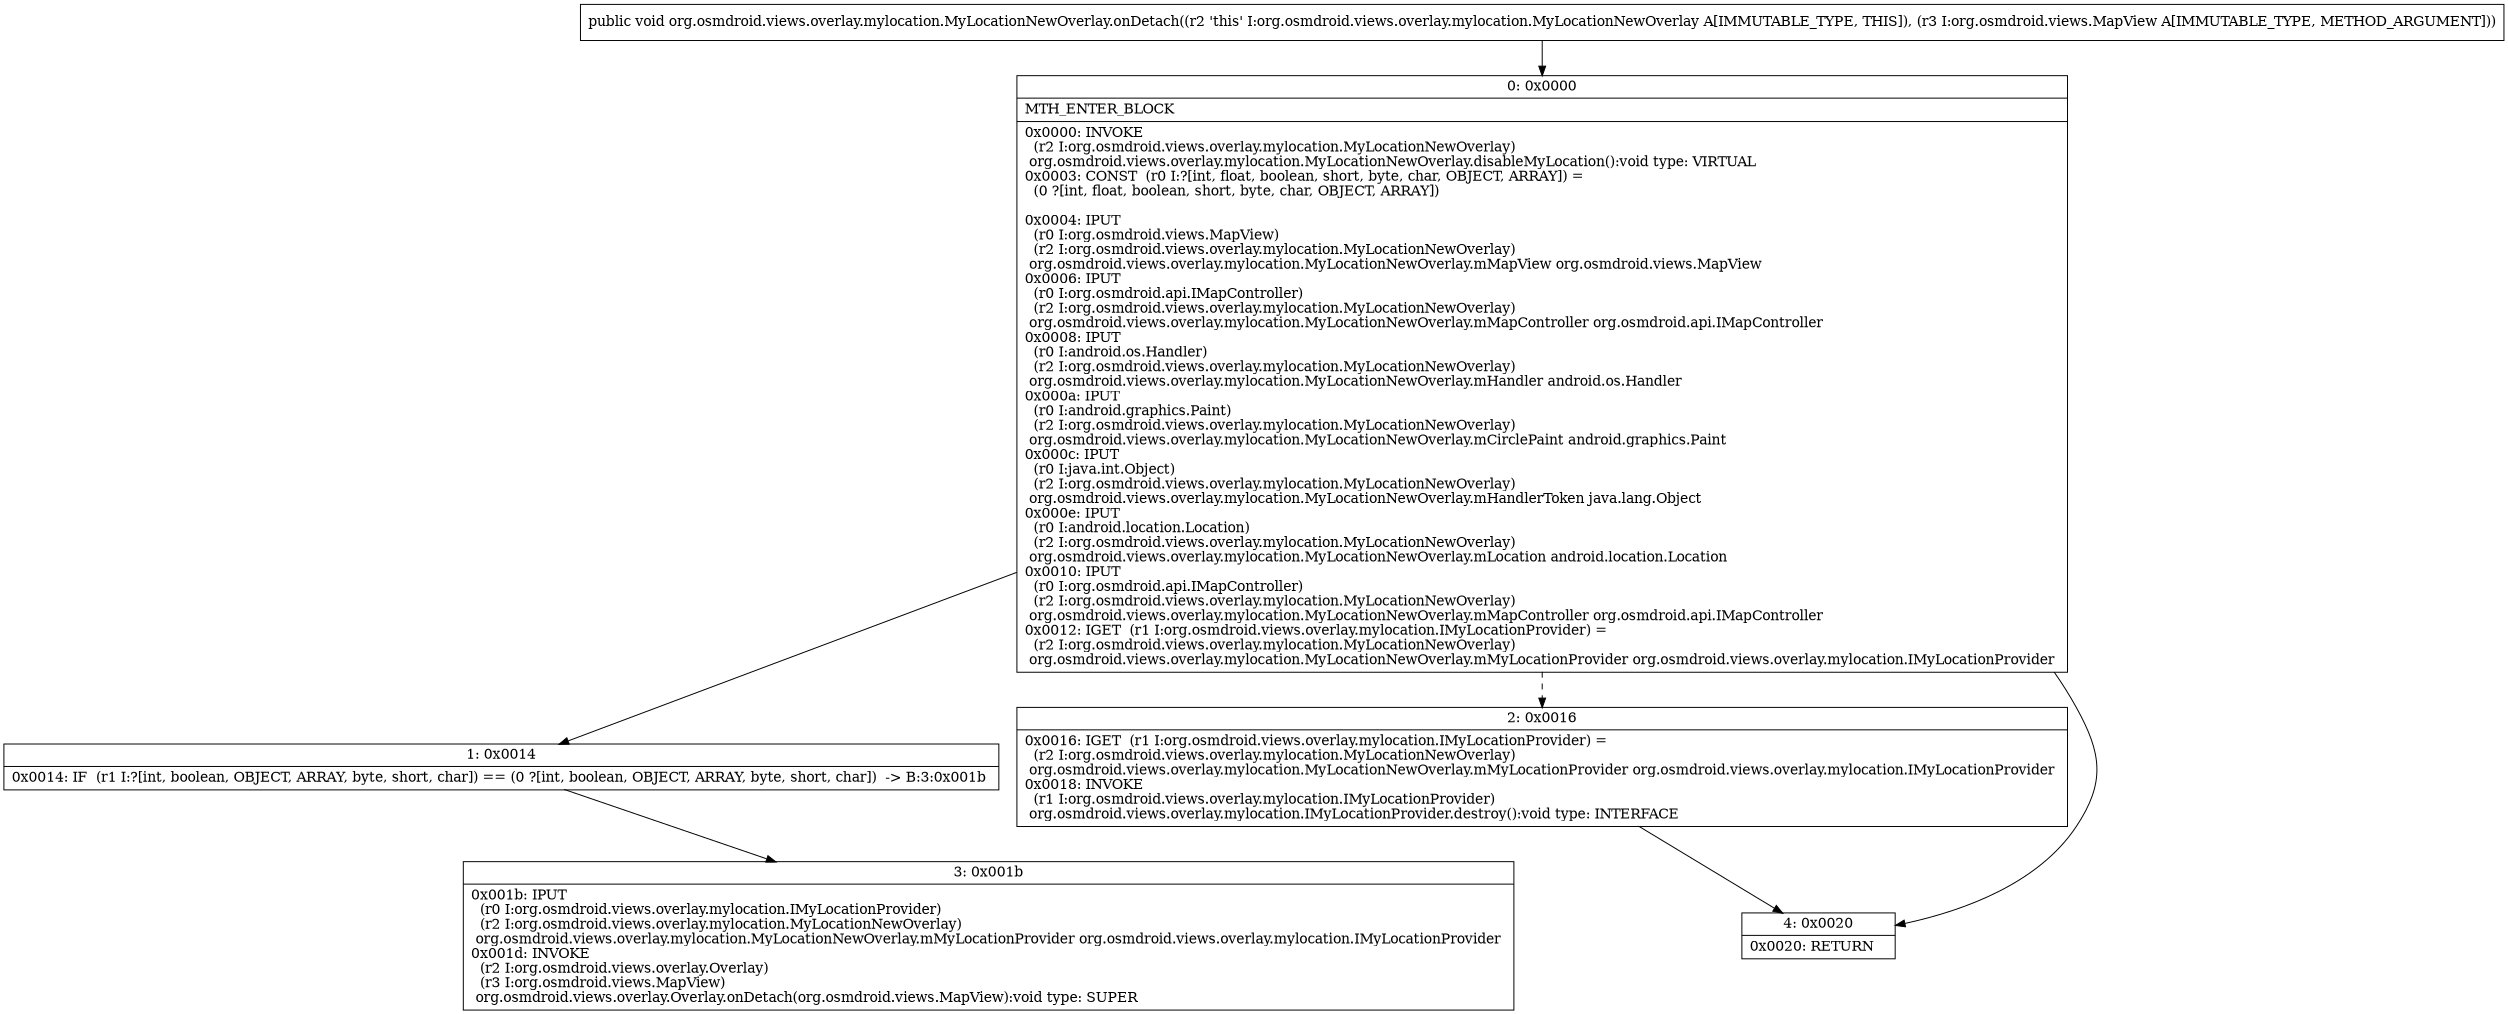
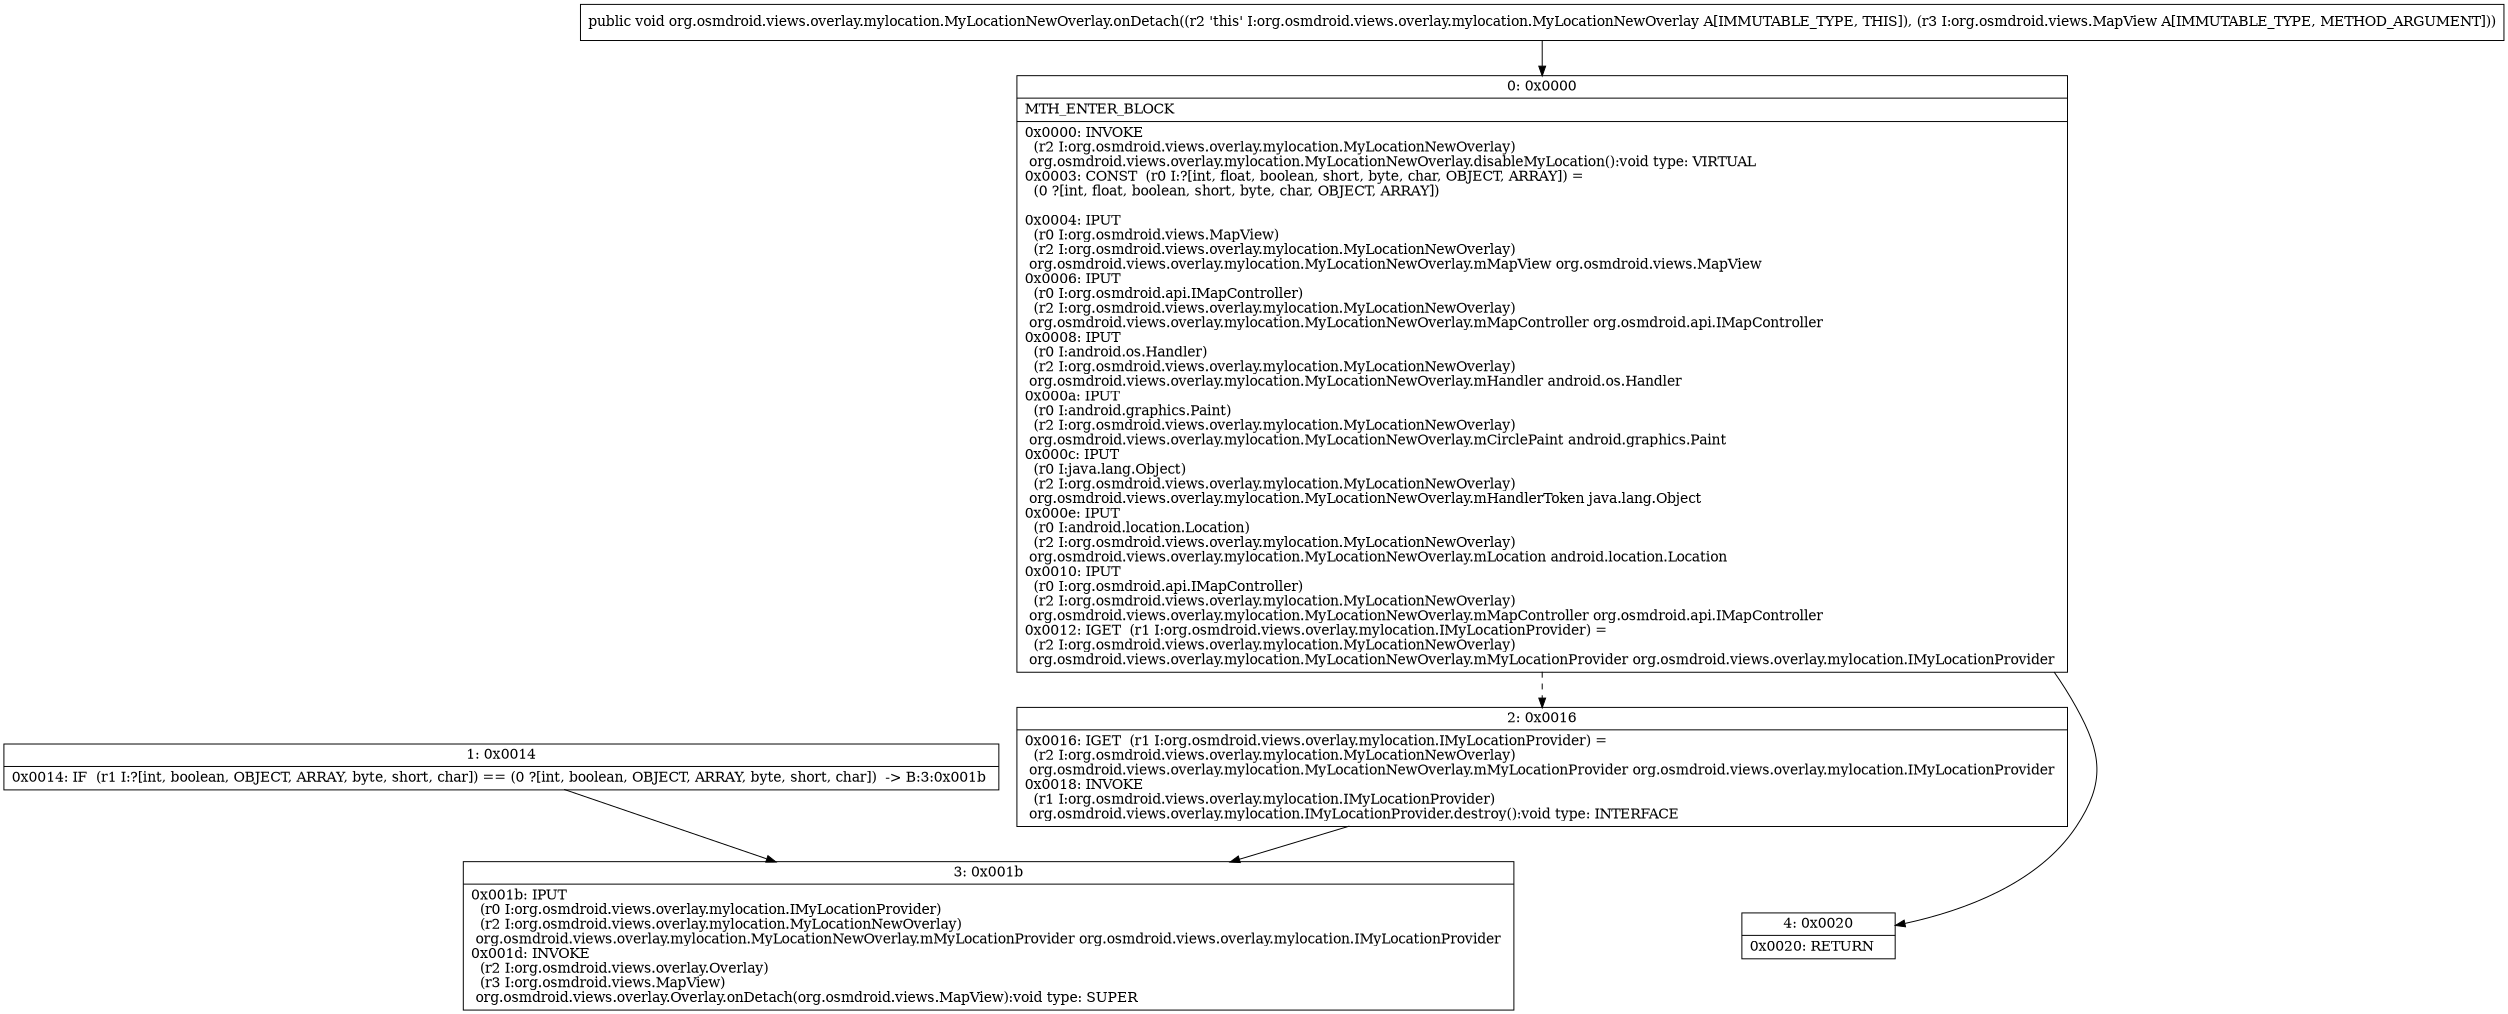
(1100, 470) -> (1106, 470)
(792, 657) -> none
(1706, 867) -> (1294, 843)
